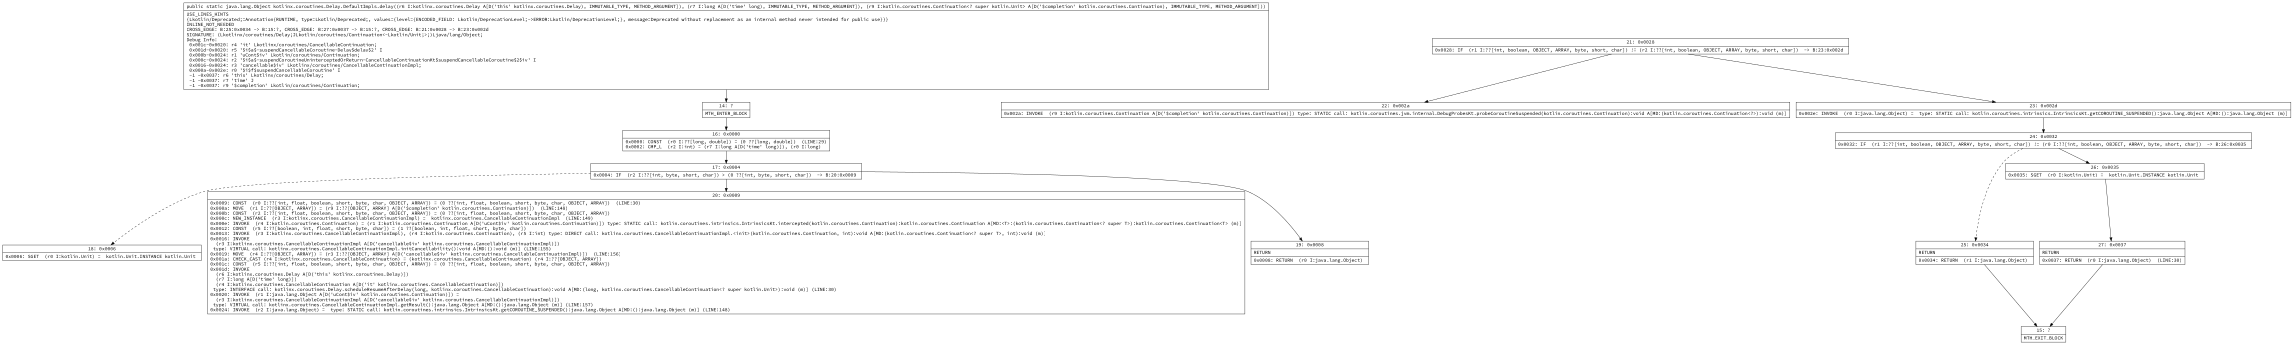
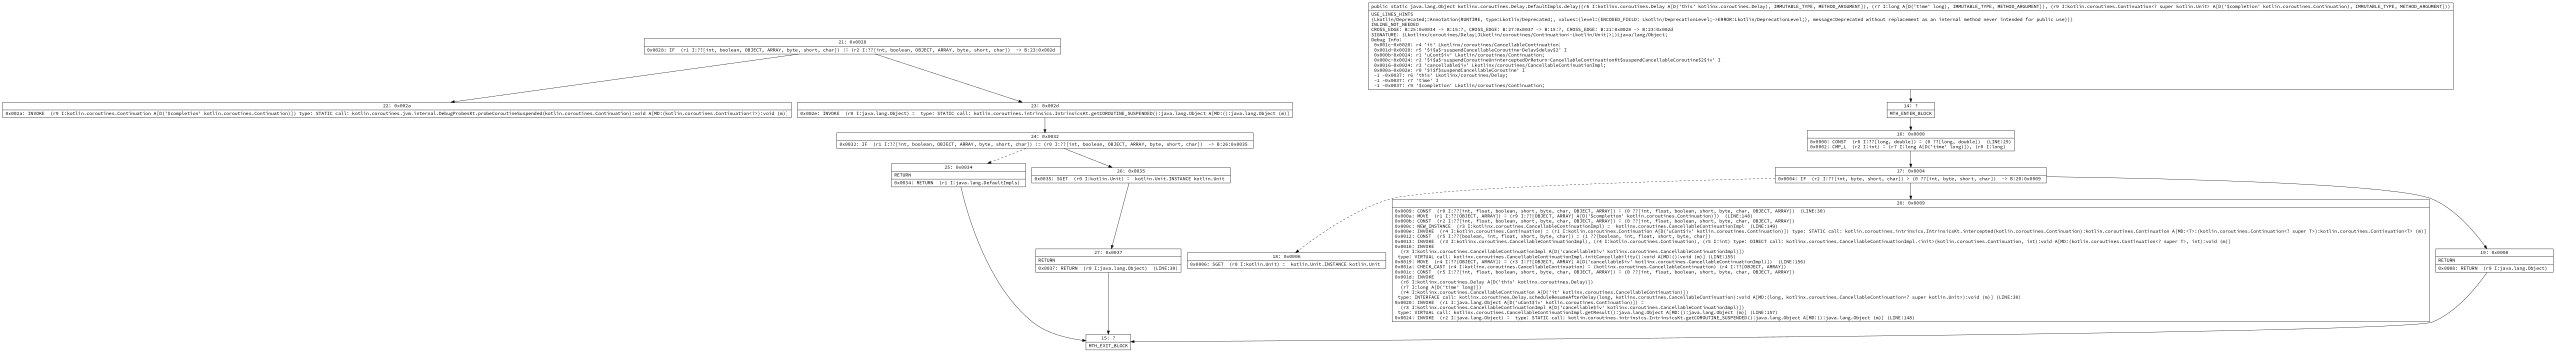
(1975, 260) -> (959, 183)
none -> (1821, 337)
